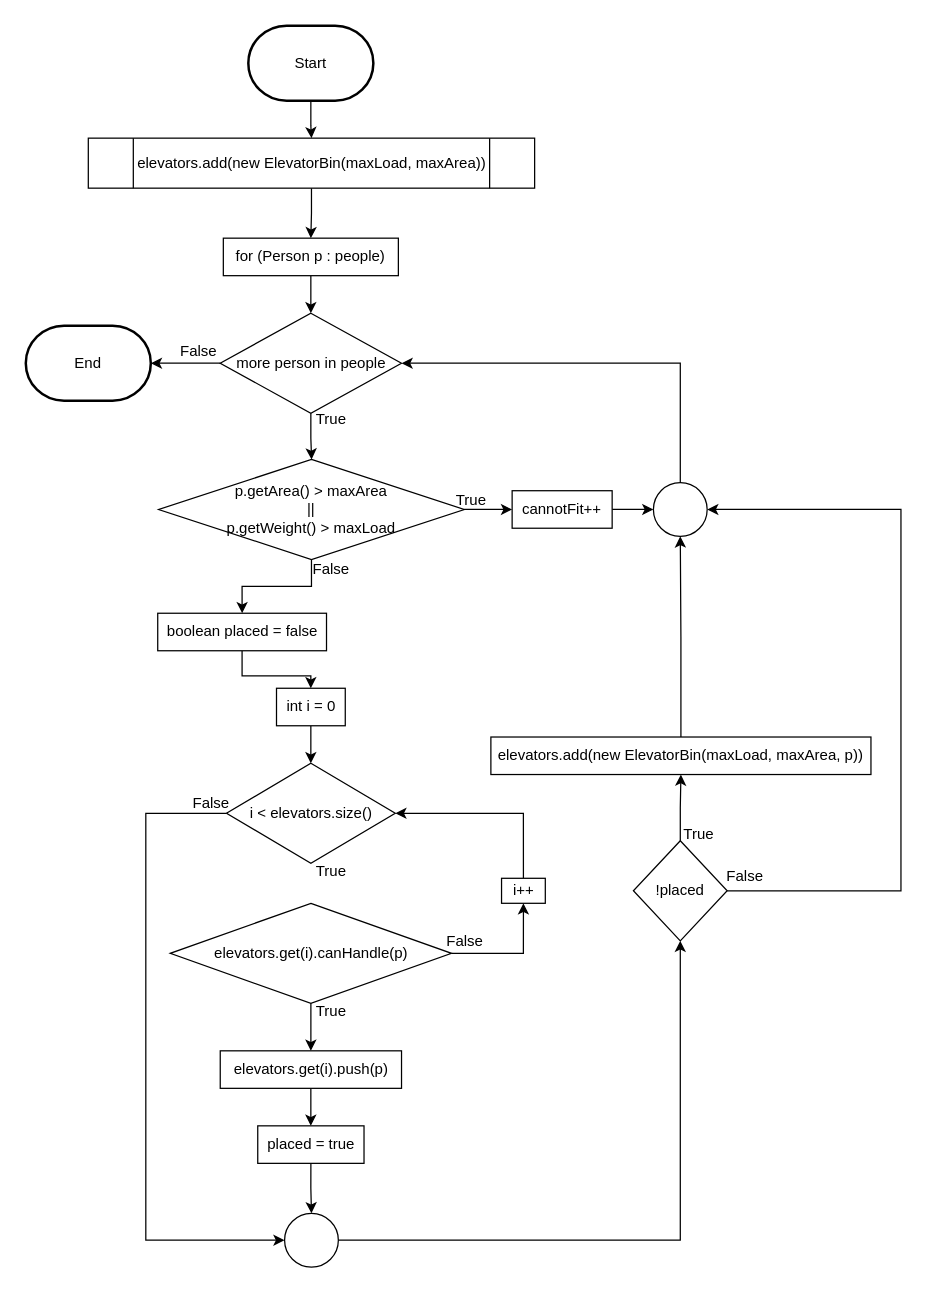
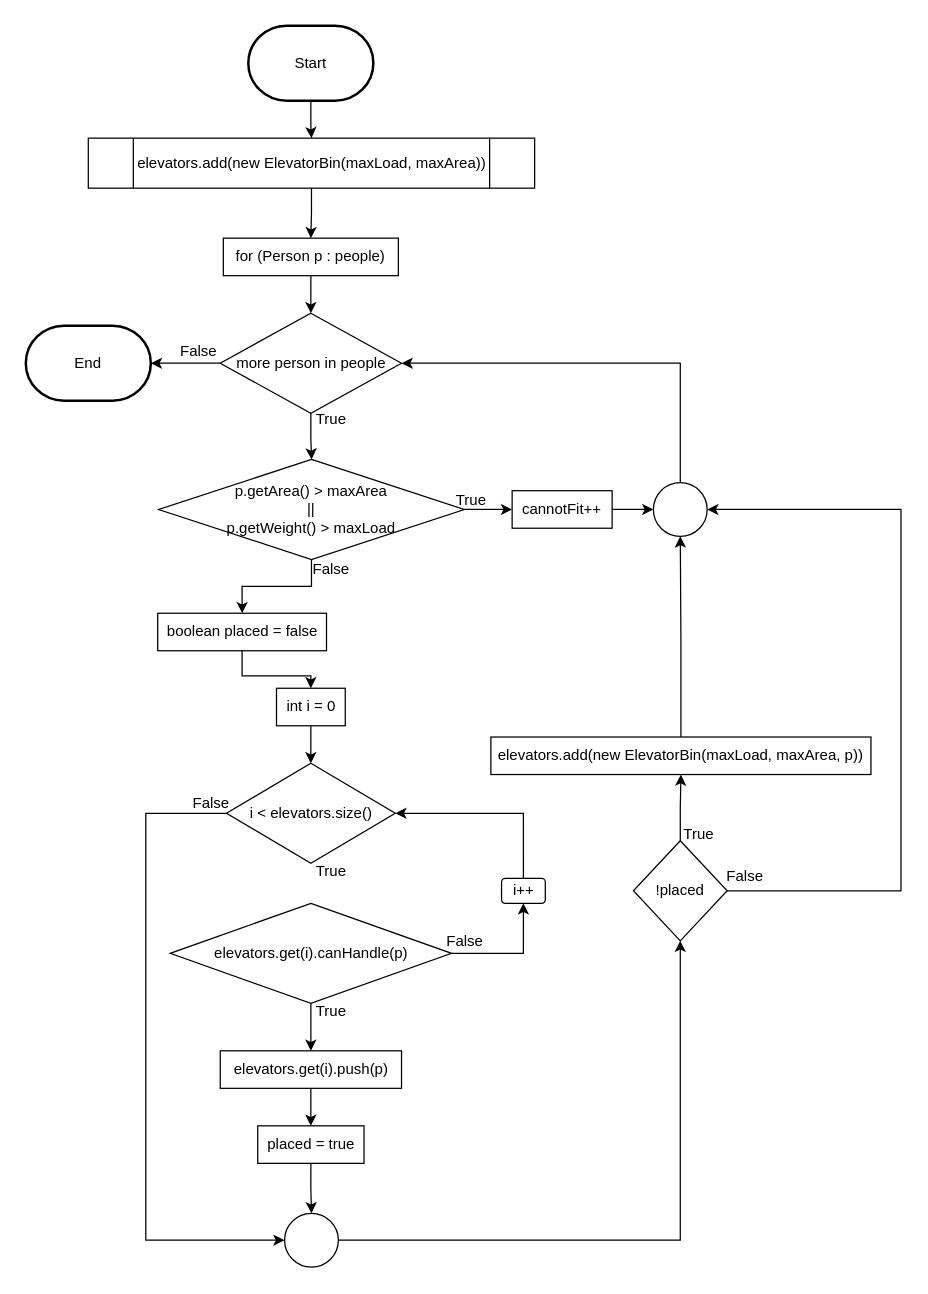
(523, 891) -> (523, 891)
